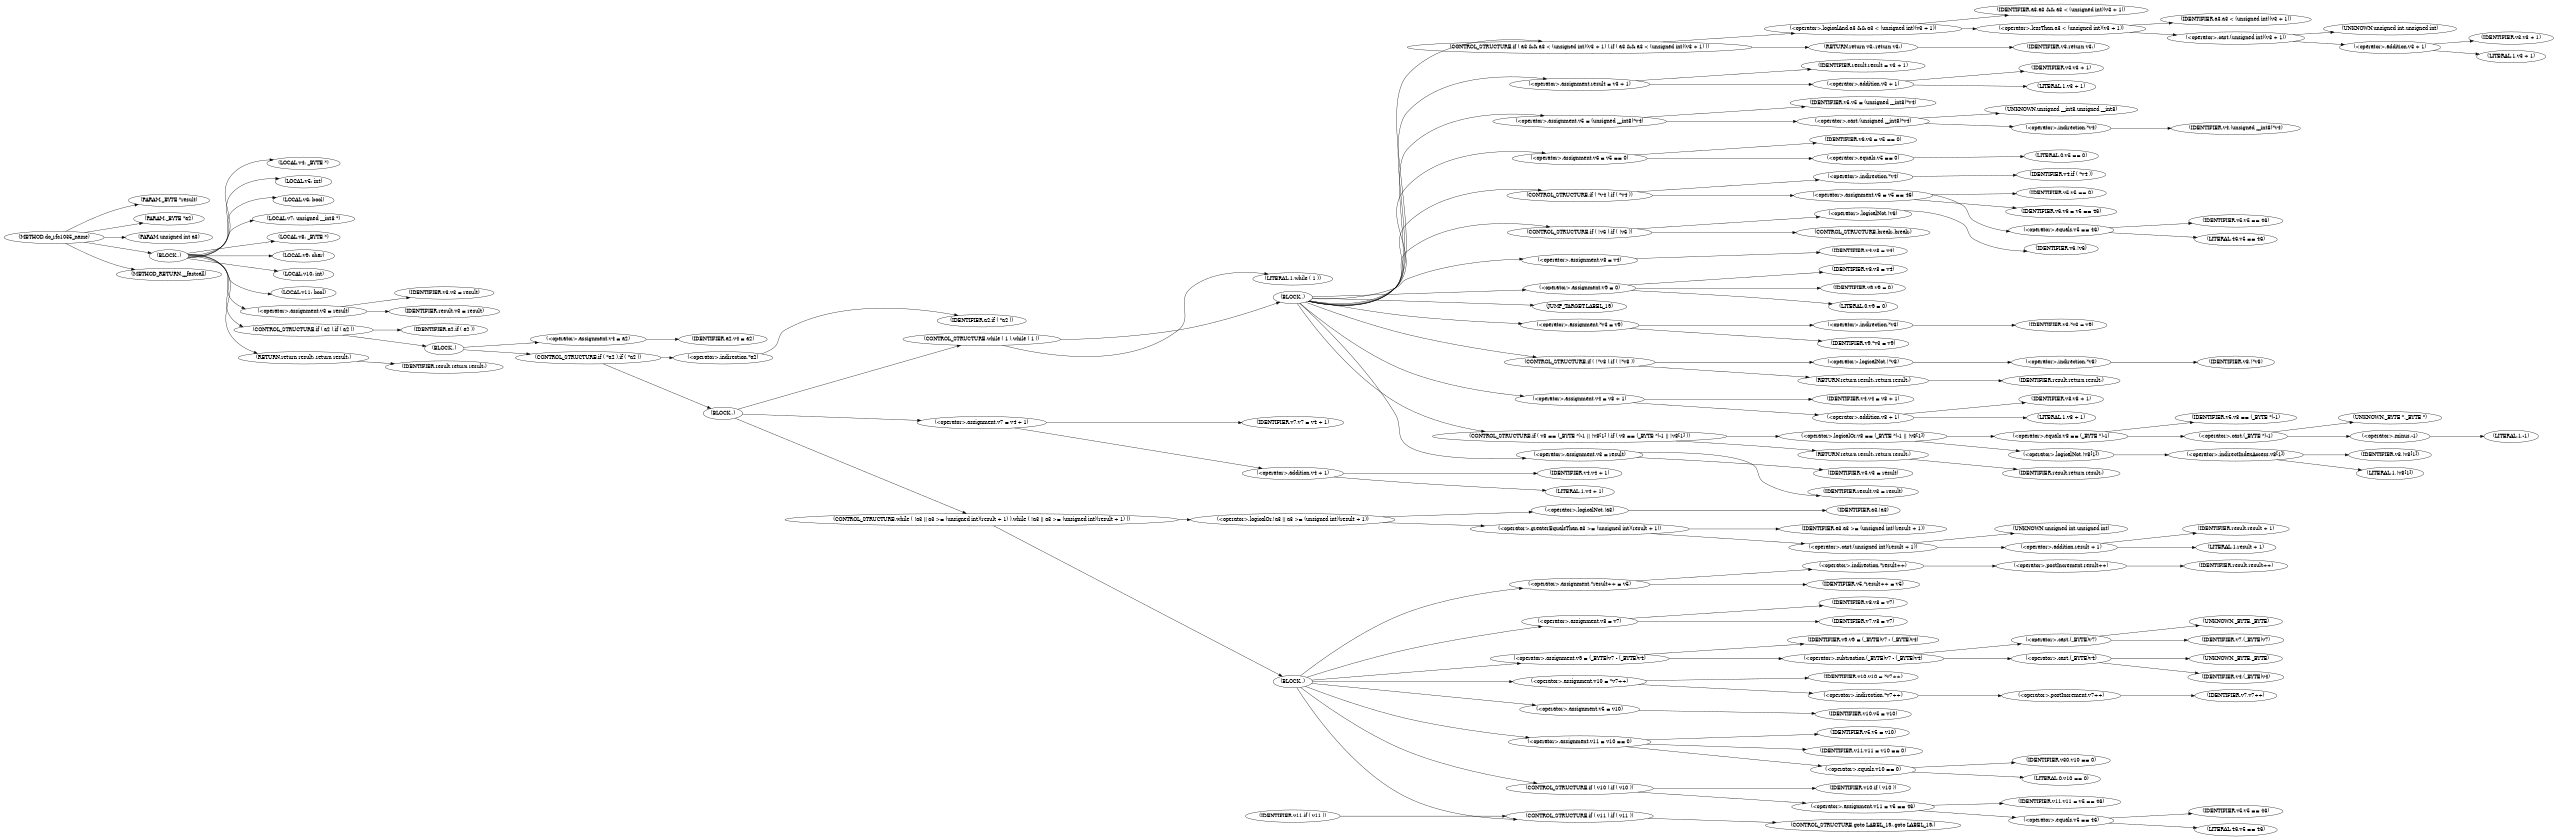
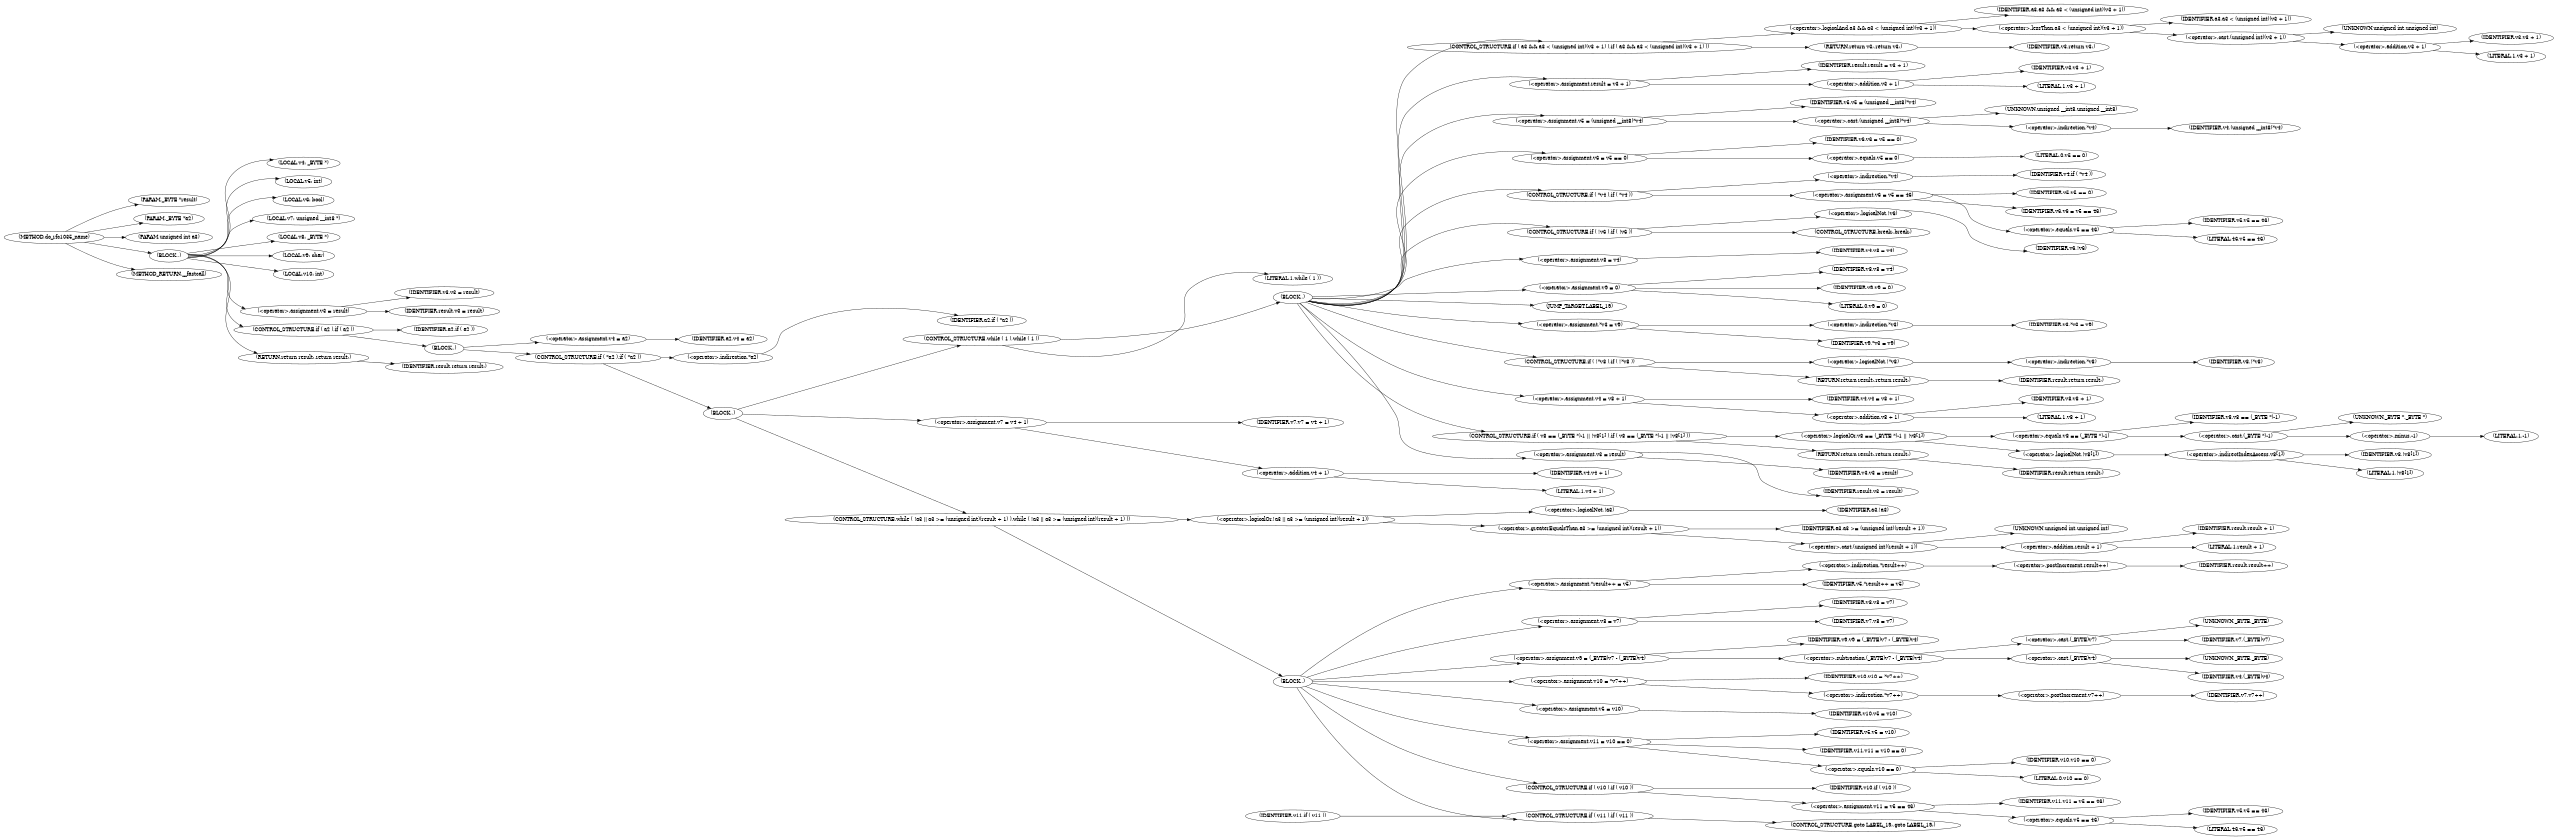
(304, 293) -> none
(2236, 418) -> (2236, 418)
(2061, 761) -> (2061, 761)
